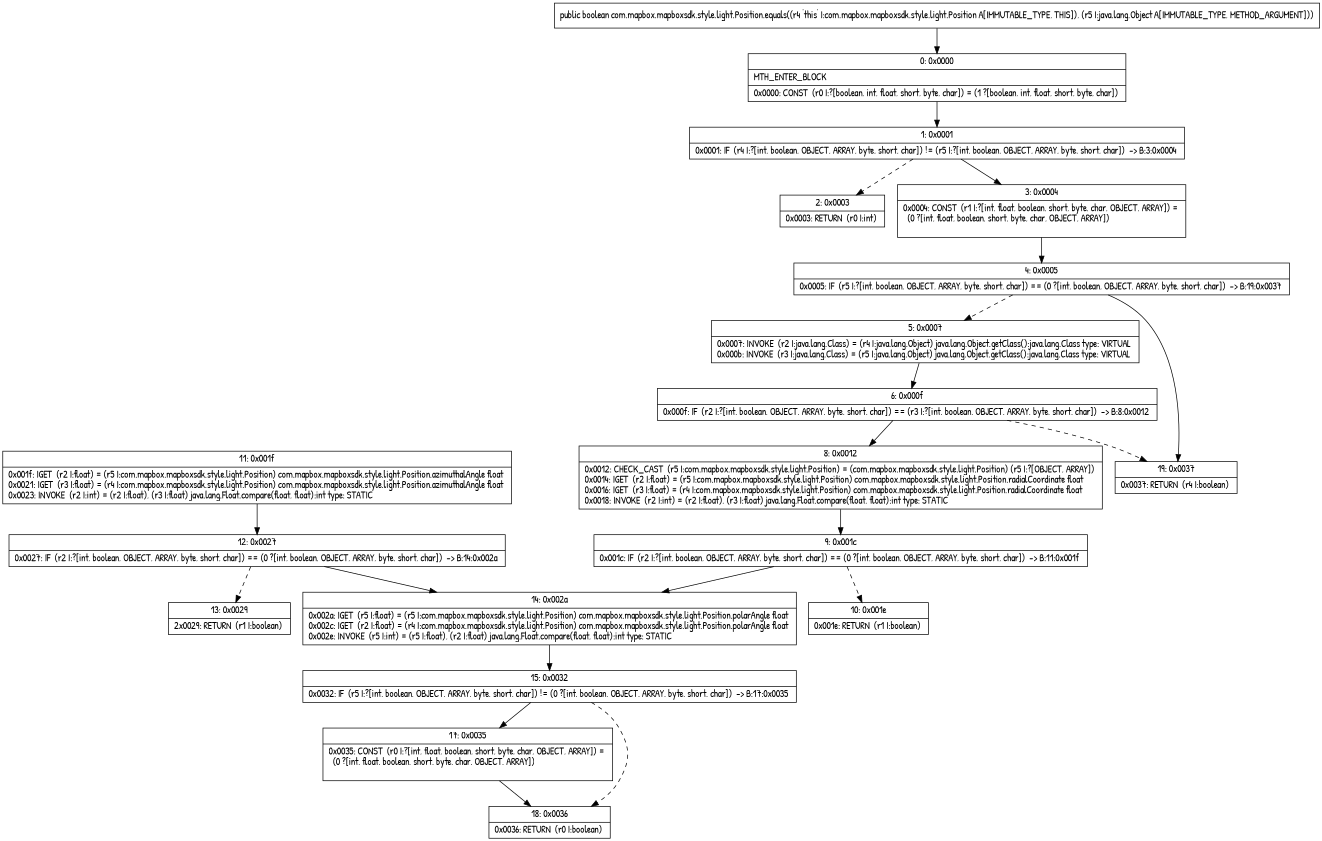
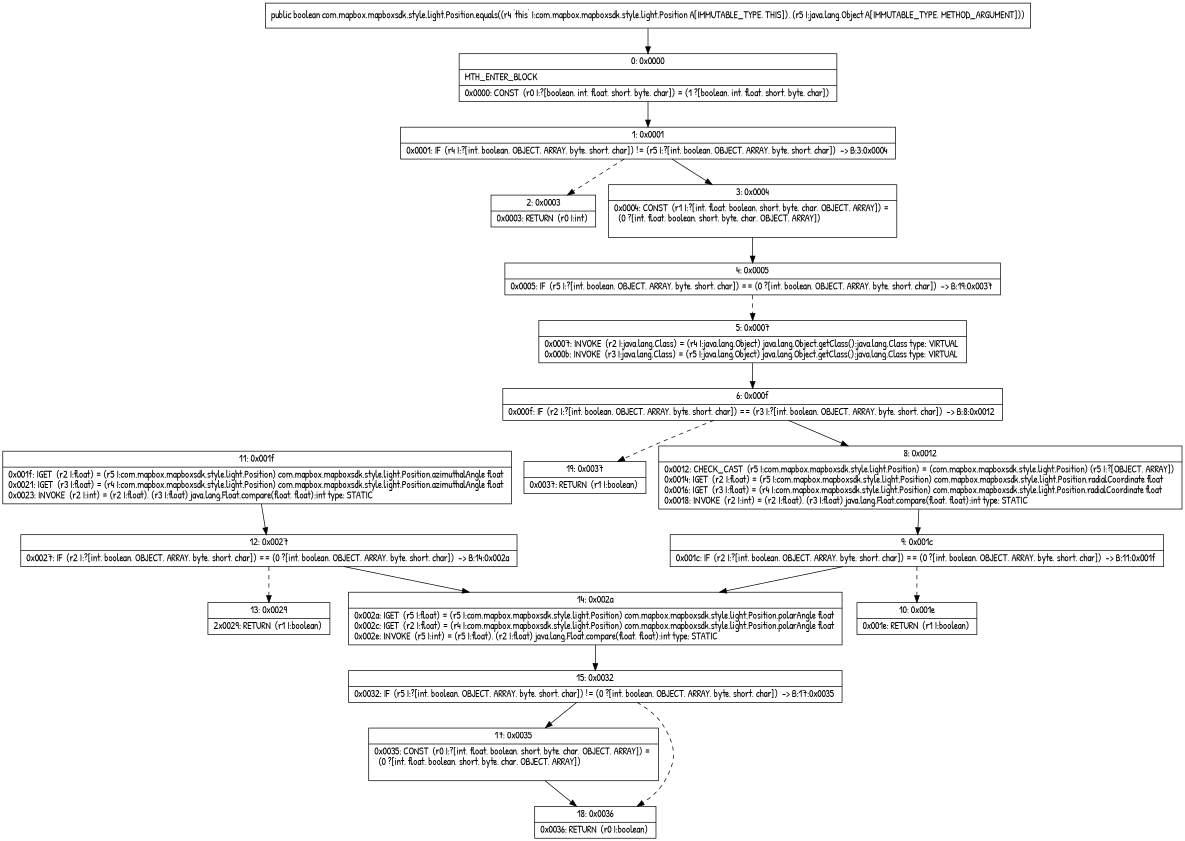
(1168, 362) -> none
(1176, 485) -> (585, 485)
